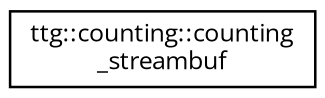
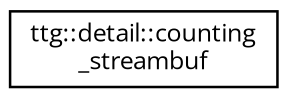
(163, 49) -> (144, 49)
